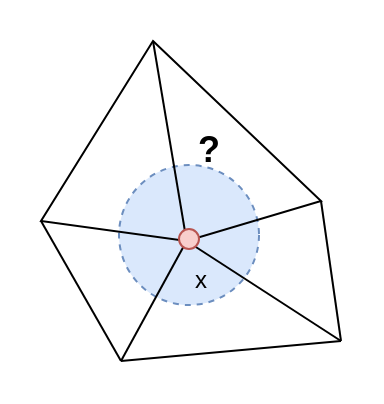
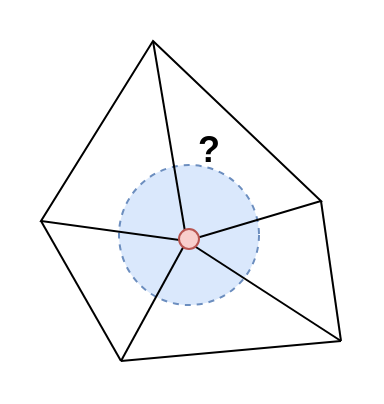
(201, 281) -> none
